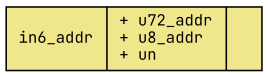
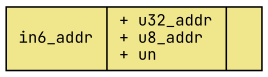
(167, 21) -> (167, 21)
